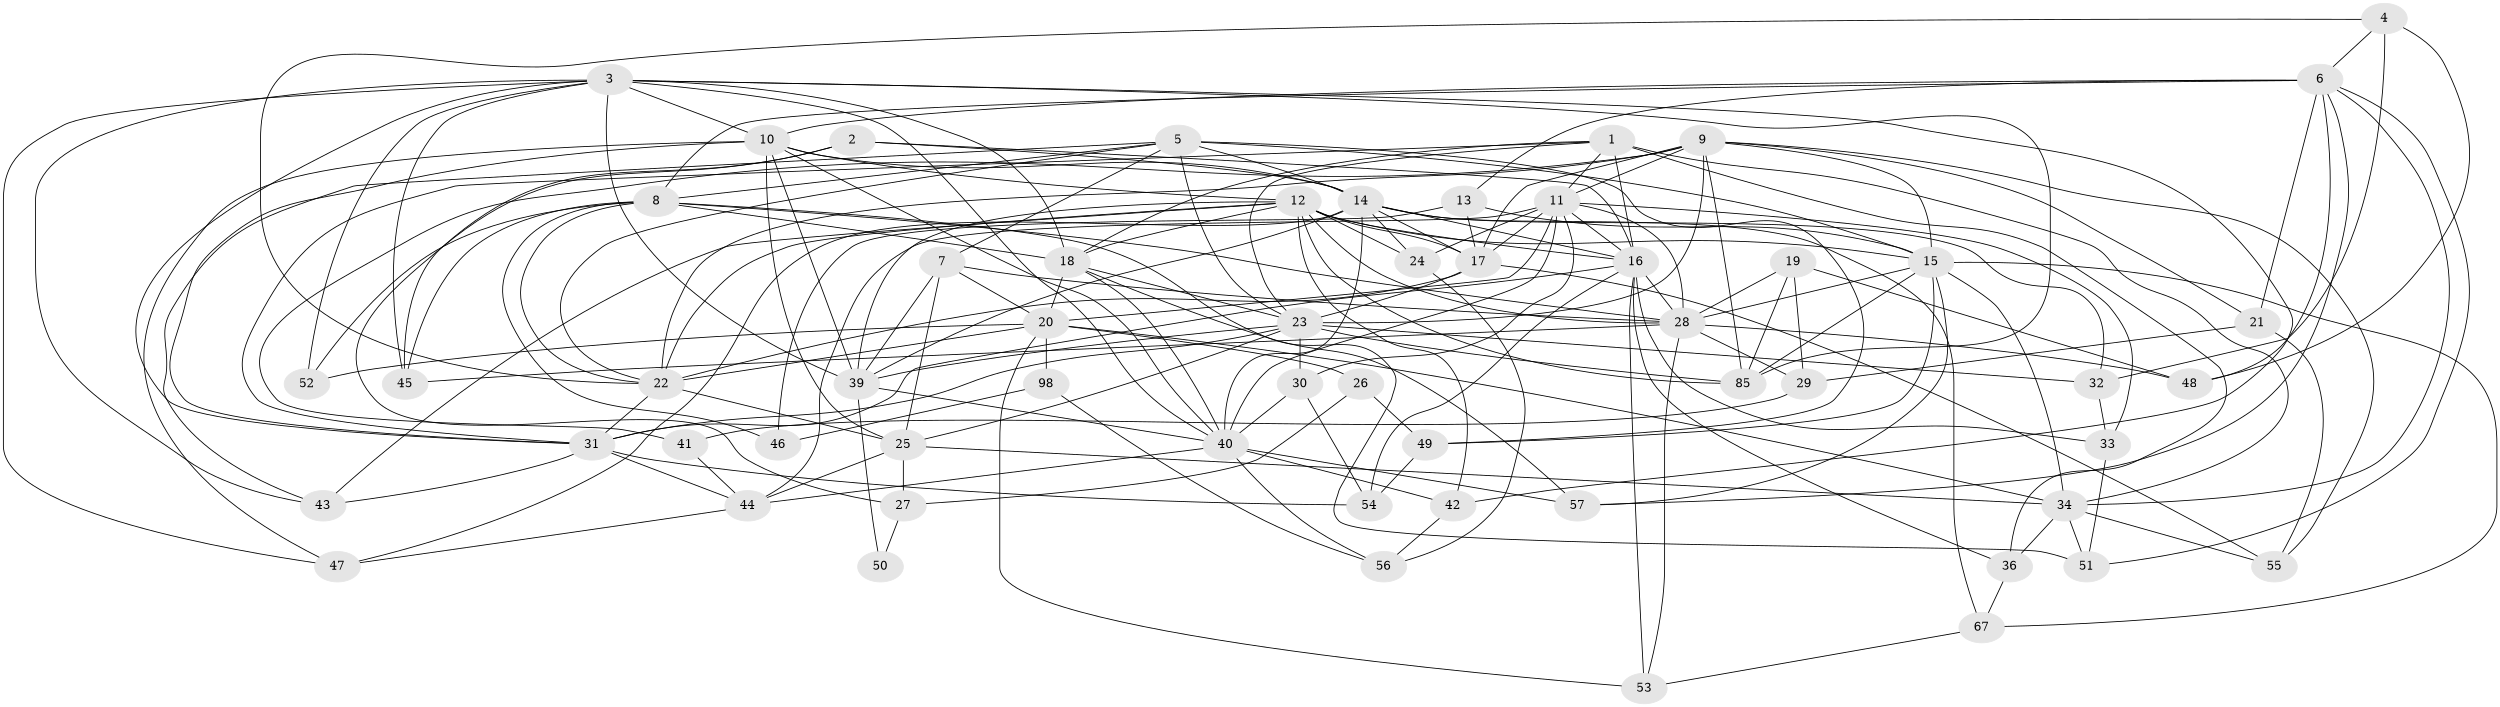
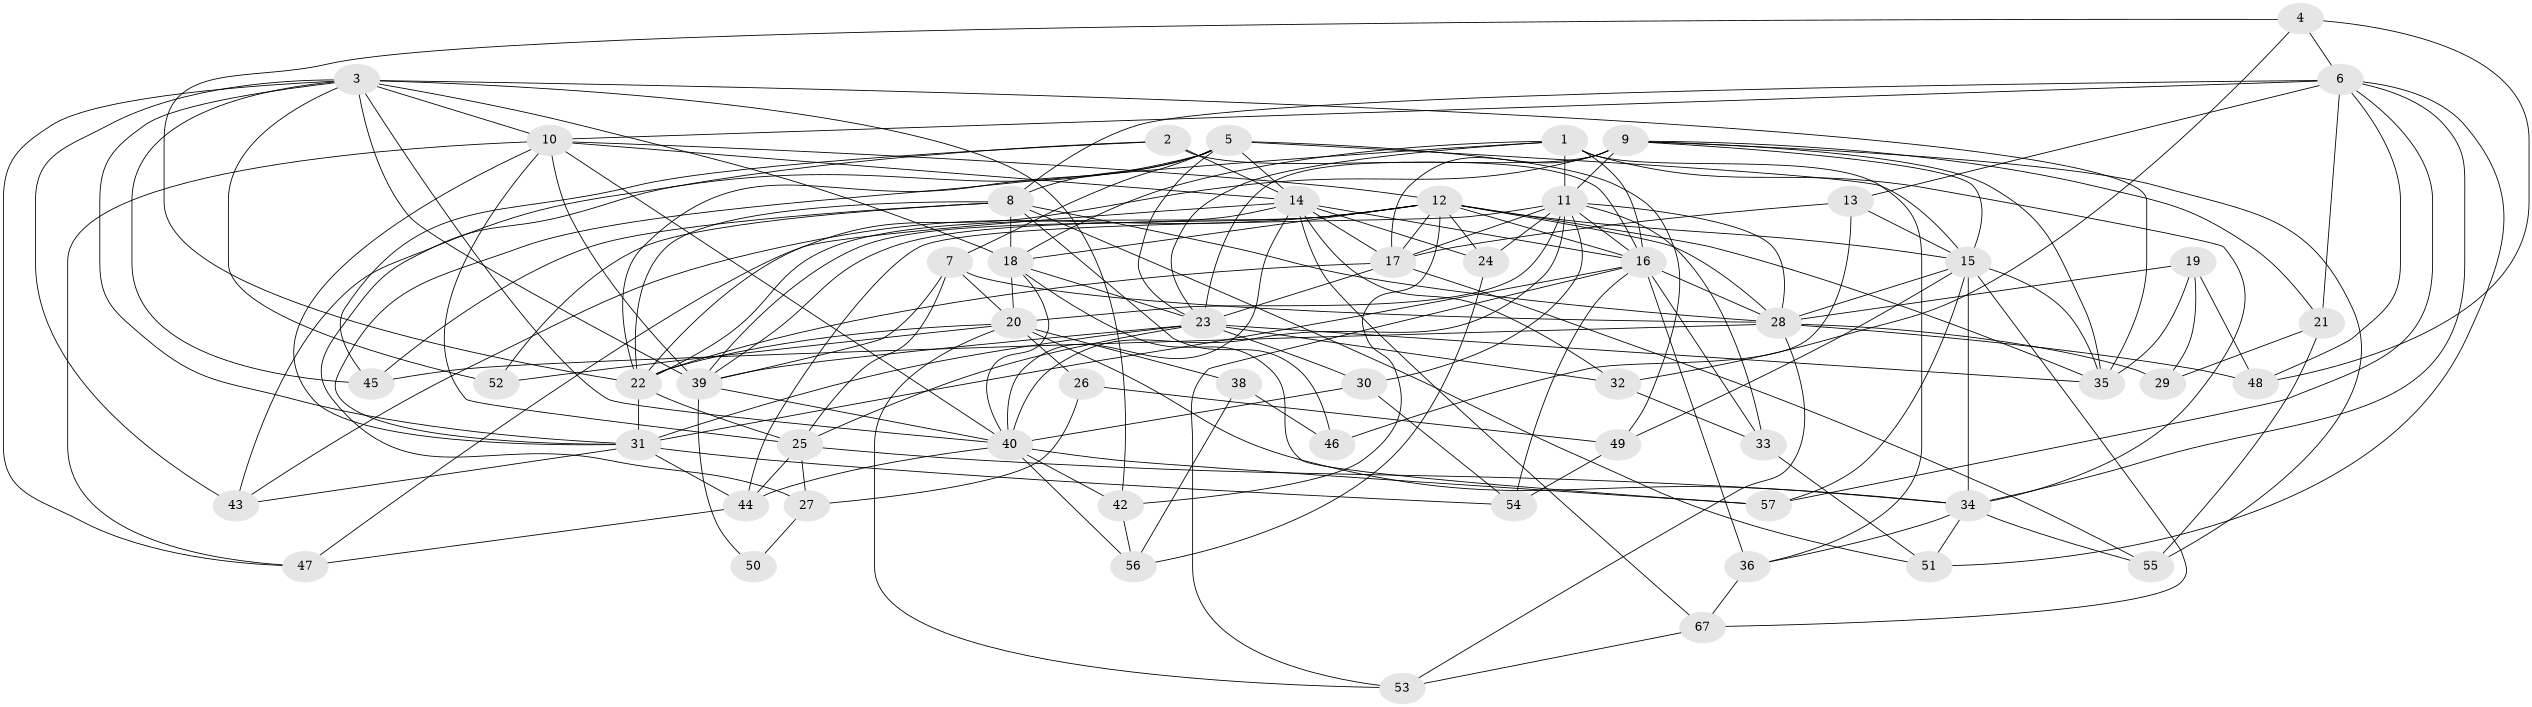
(1046, 384) -> (1239, 384)
(1743, 384) -> (2102, 384)
(685, 445) -> none
